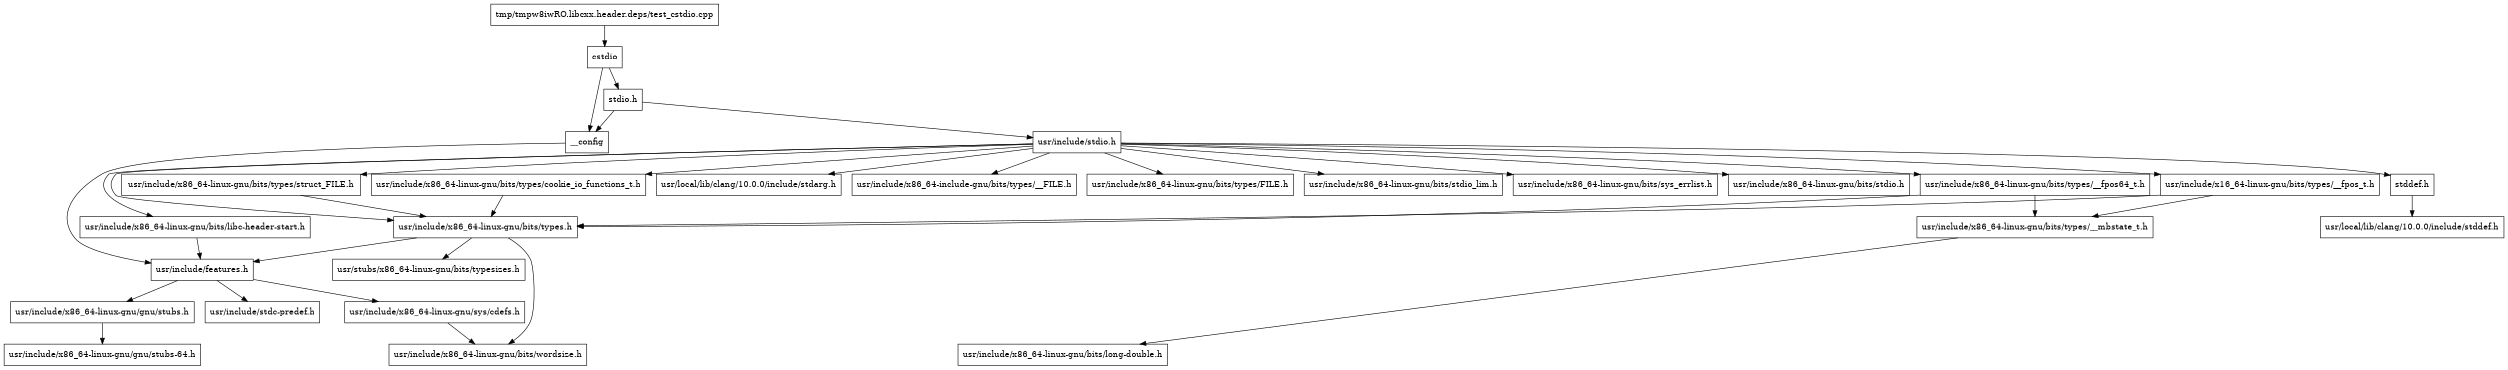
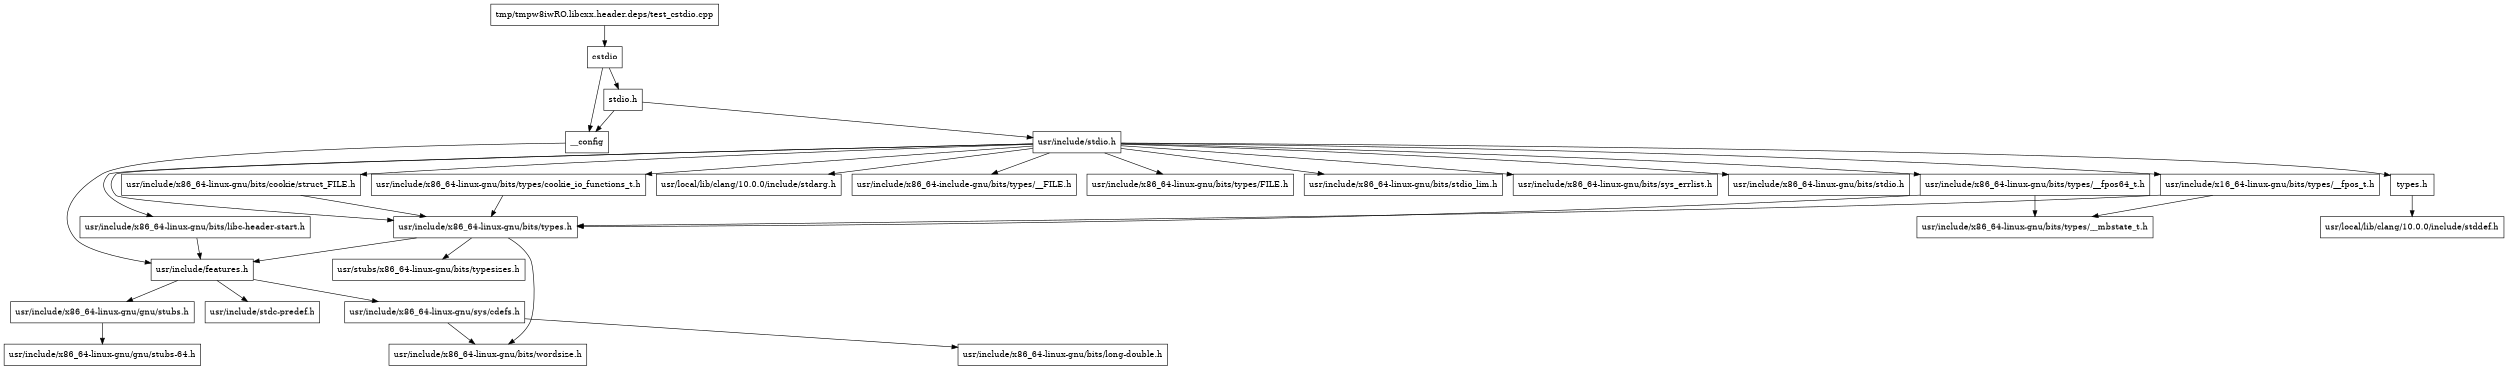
(241, 185) -> (241, 185)
(2412, 185) -> (2412, 185)
(1552, 291) -> (738, 333)
